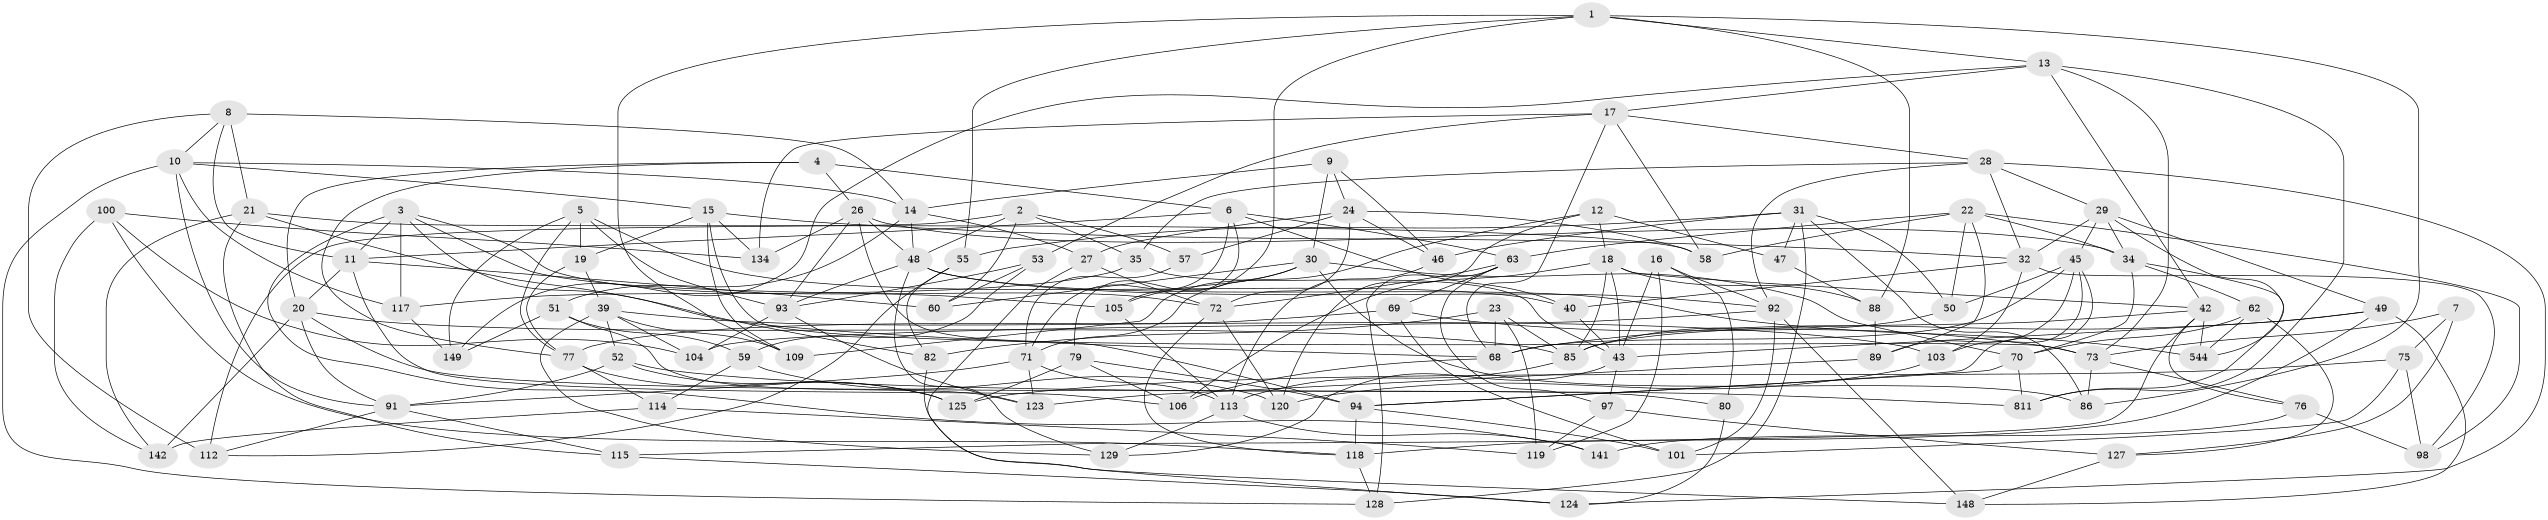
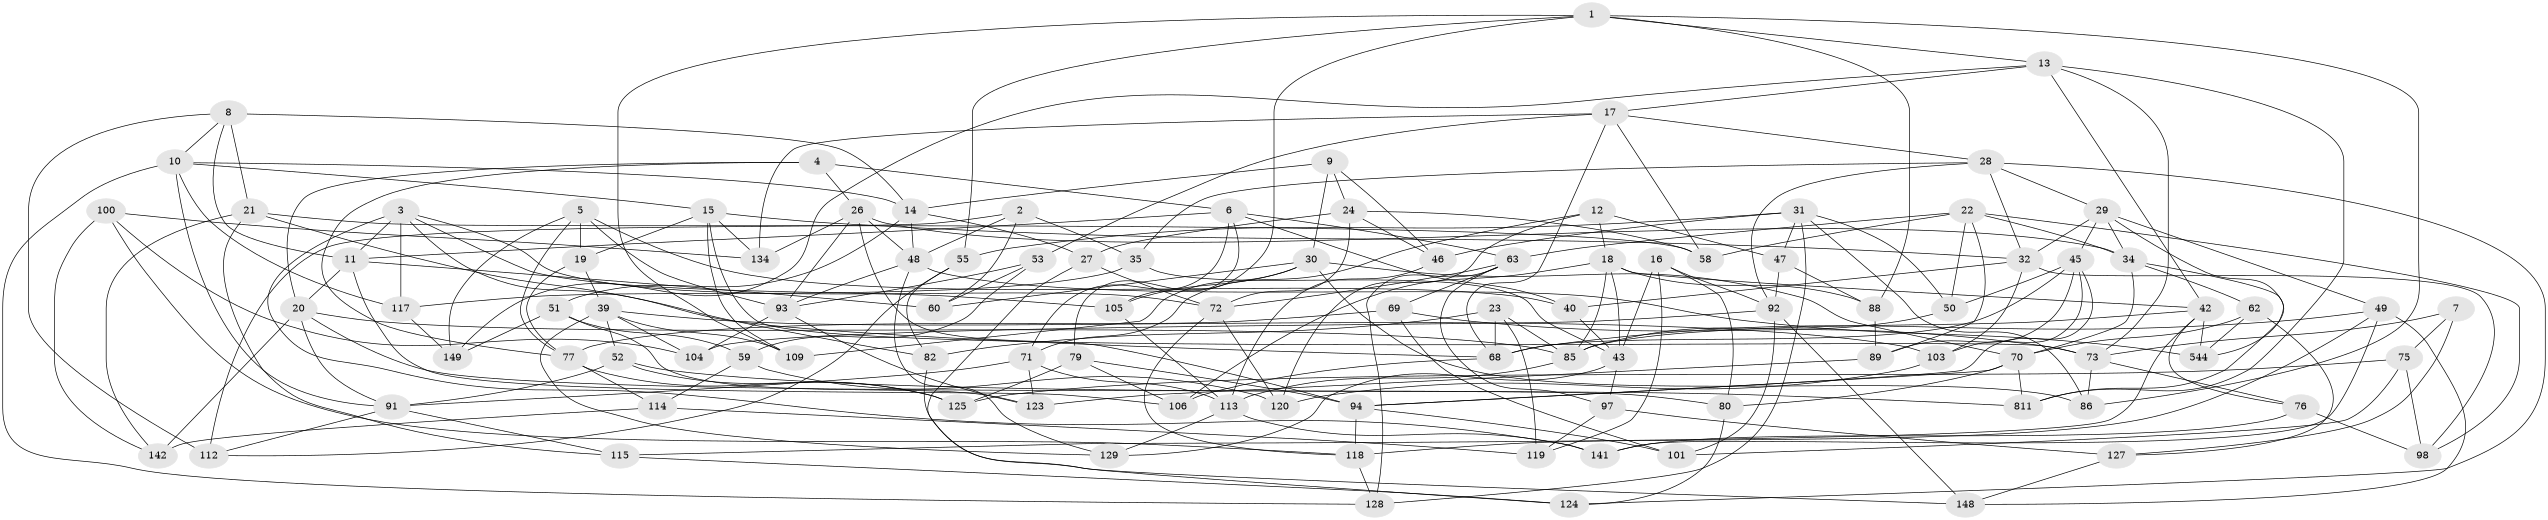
(1185, 260) -> none
(1341, 295) -> (1778, 279)
(2001, 337) -> (2131, 441)
none -> (1874, 393)
